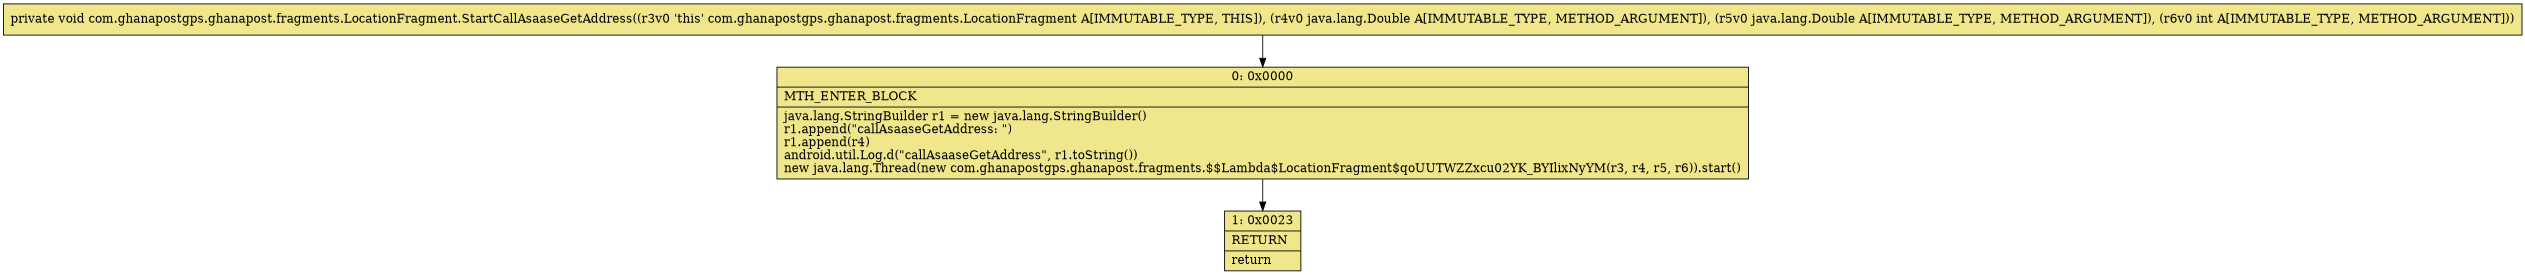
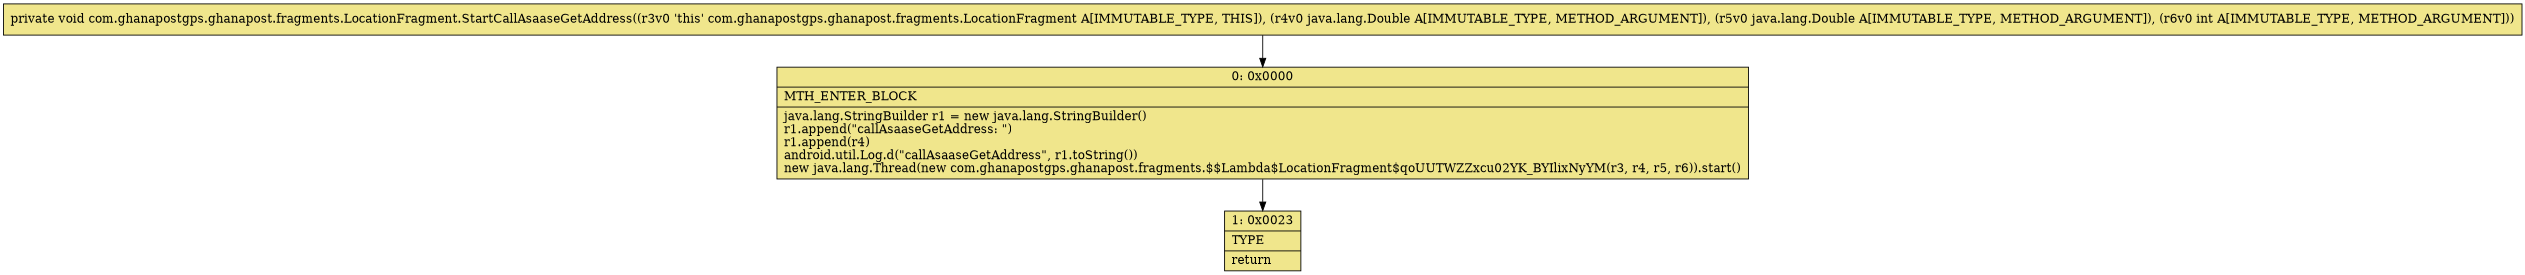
(1260, 240) -> (1248, 240)
